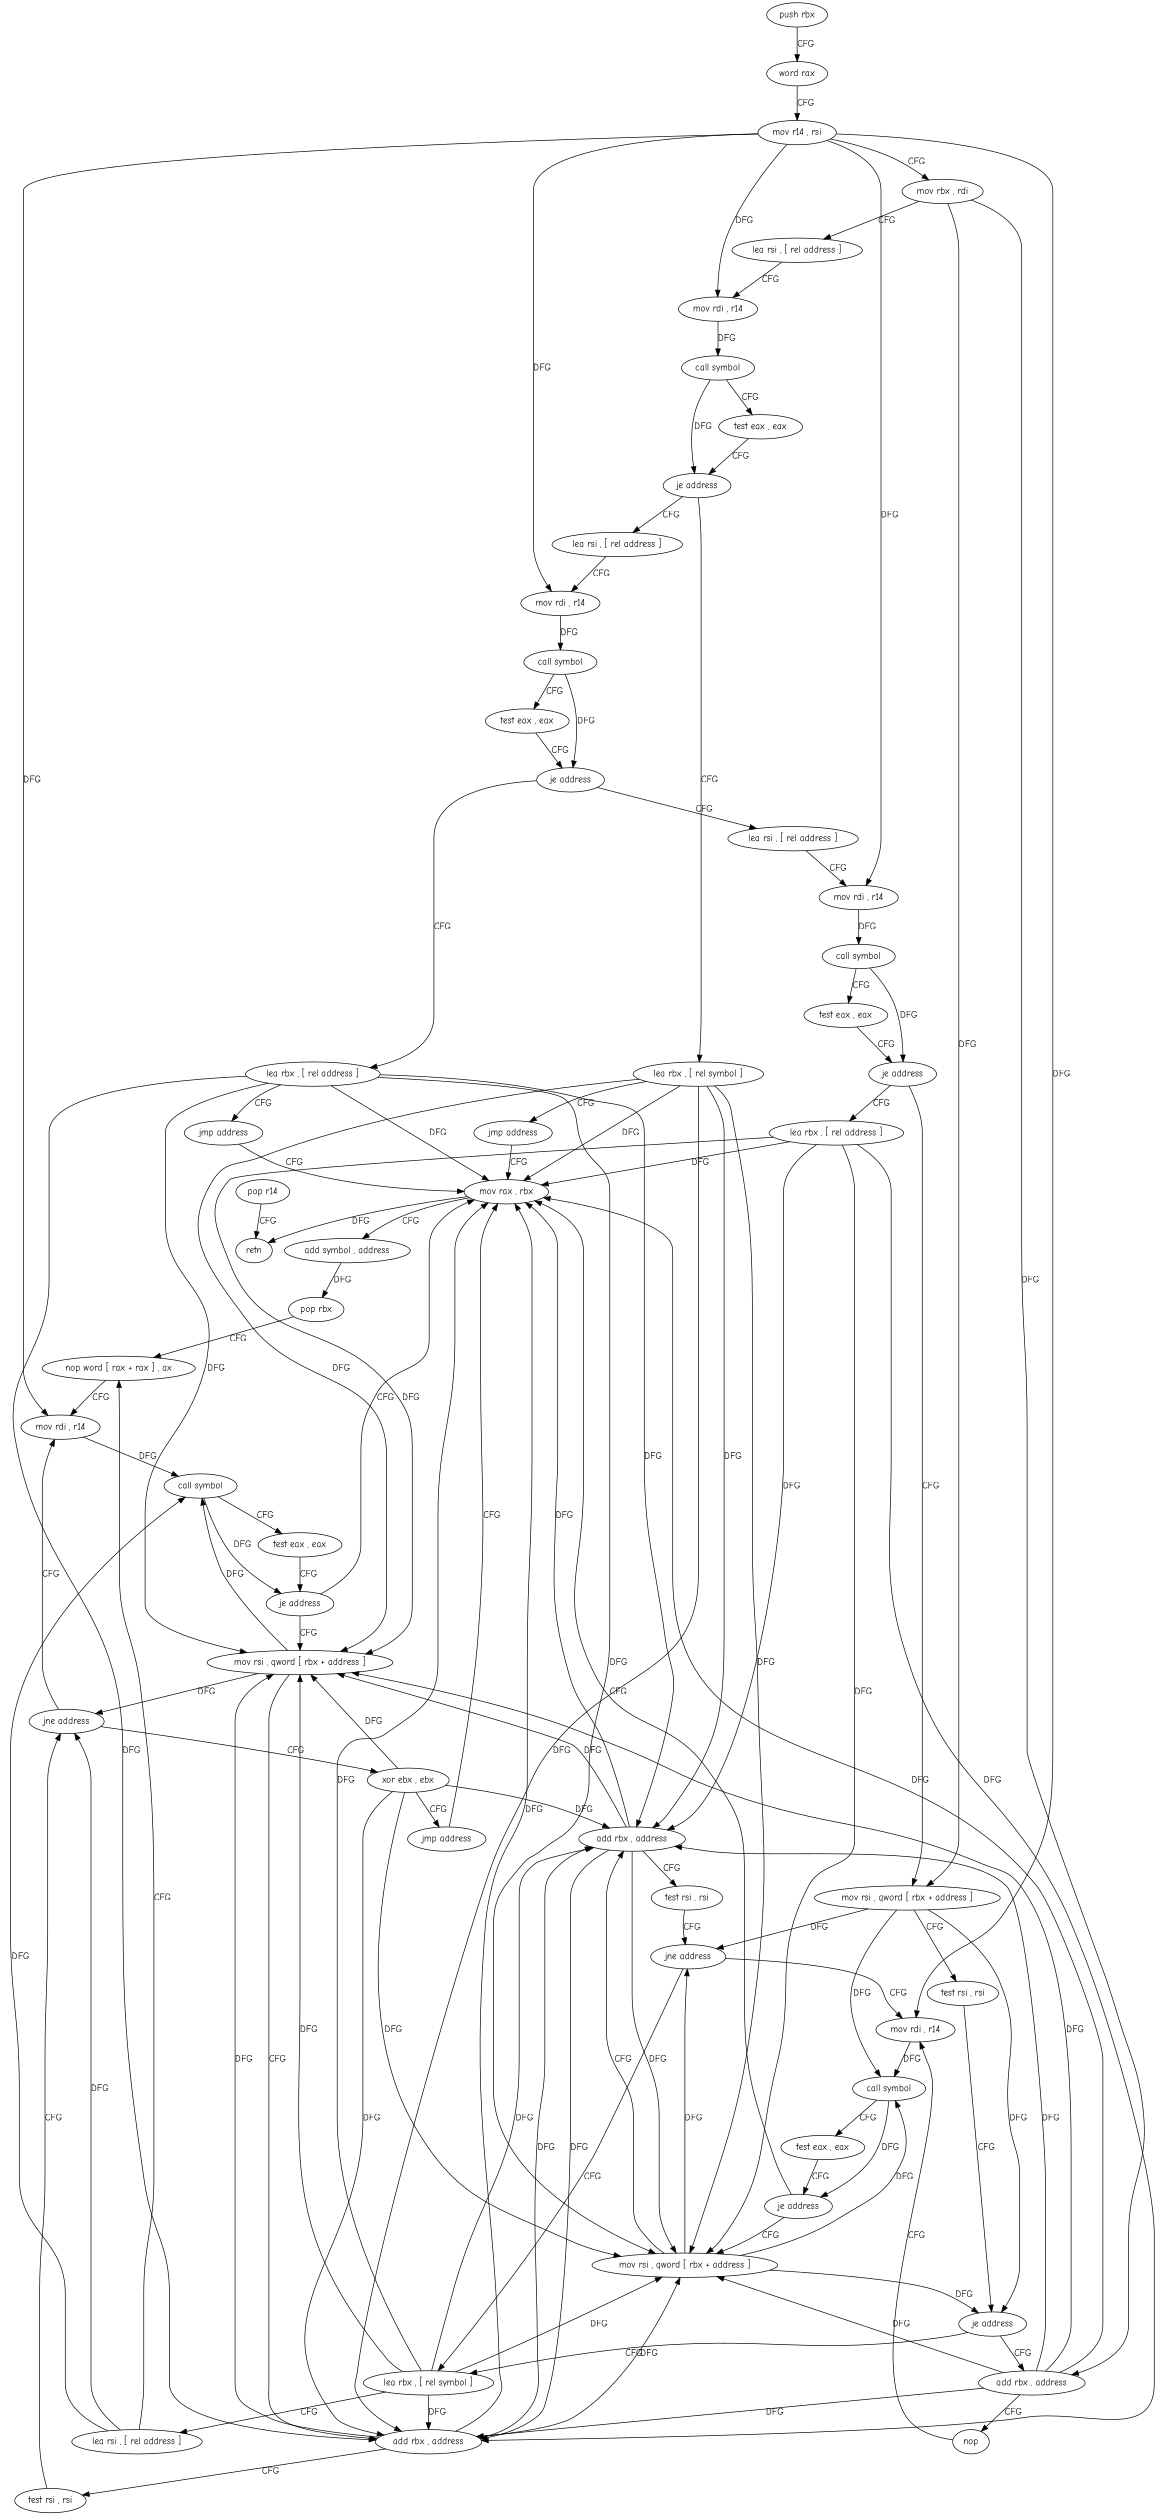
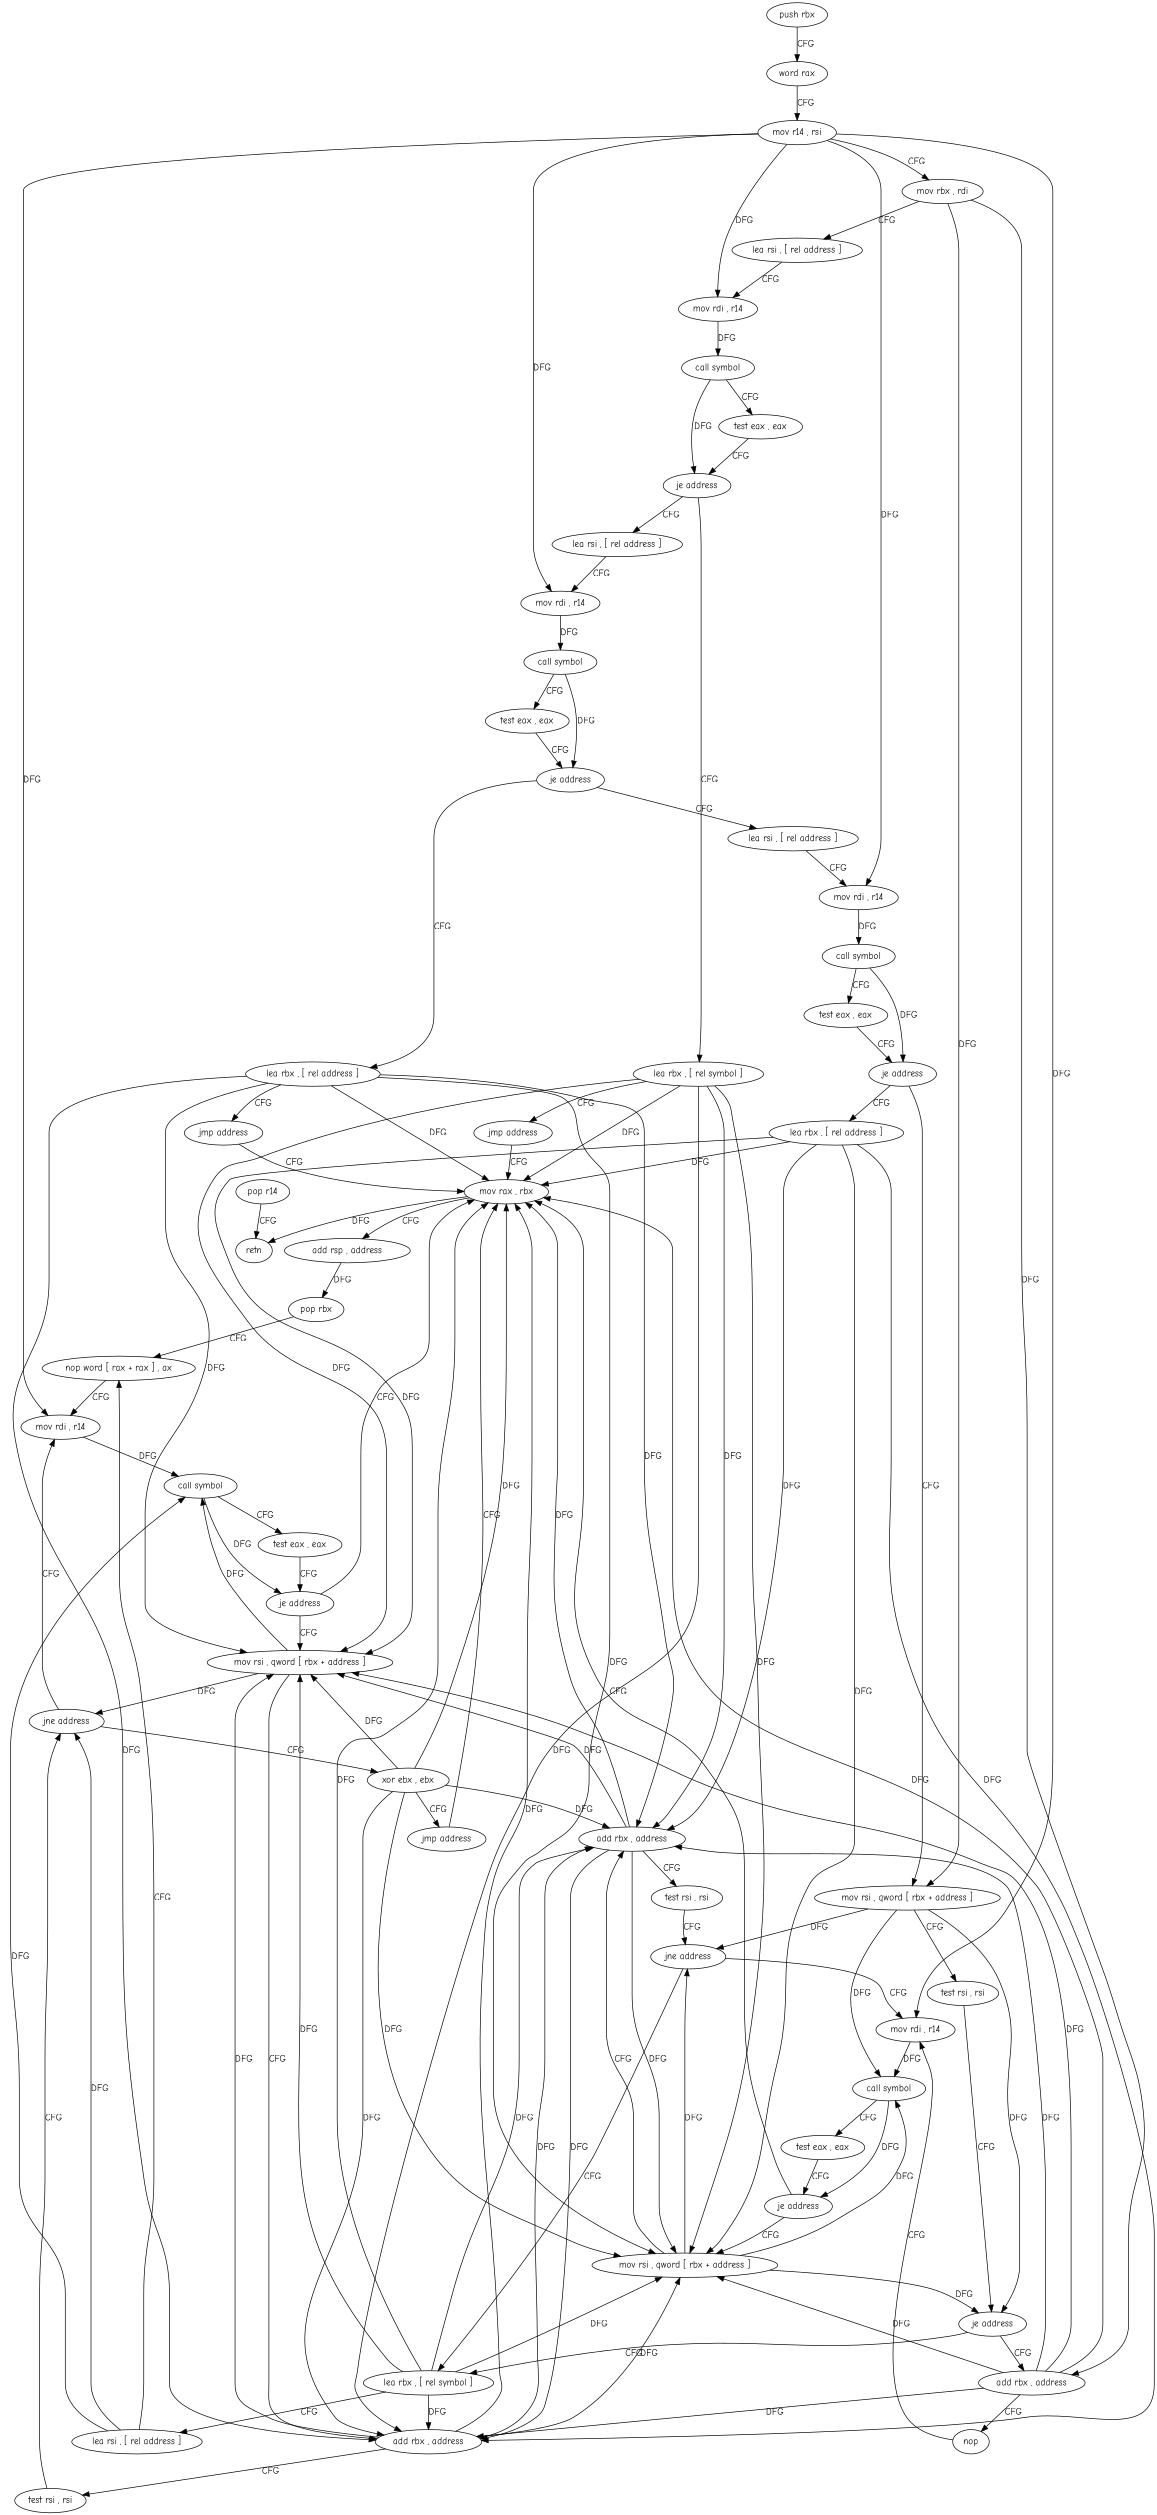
(347, 1251) -> (347, 1251)
none -> (499, 1497)
